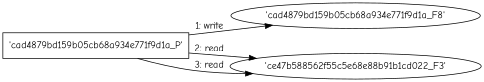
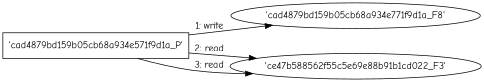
(96, 46) -> (96, 46)
(356, 66) -> (356, 66)
